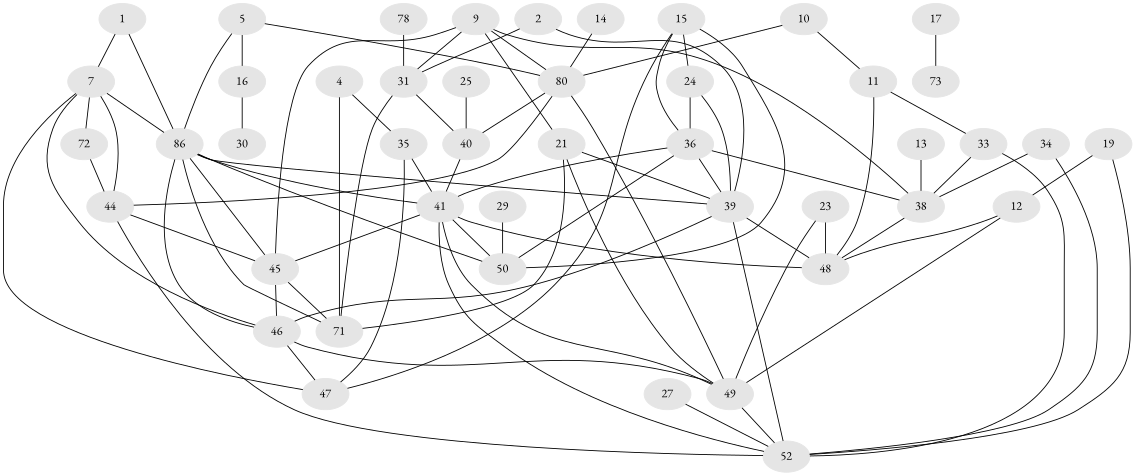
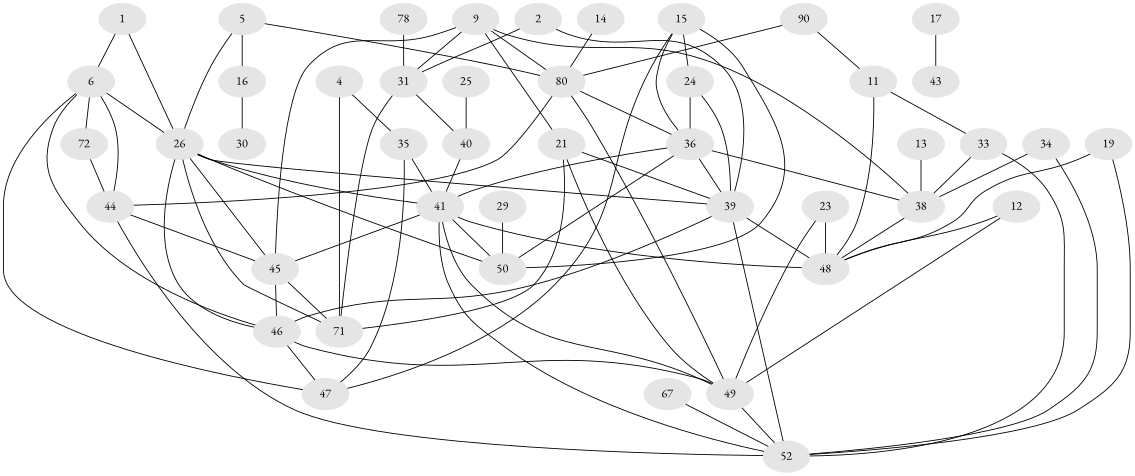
(804, 19) -> (804, 19)
(91, 82) -> (91, 82)
(936, 82) -> (936, 82)
(514, 113) -> (626, 113)
(180, 144) -> (180, 144)
(1060, 177) -> (968, 208)
(668, 394) -> (668, 394)
